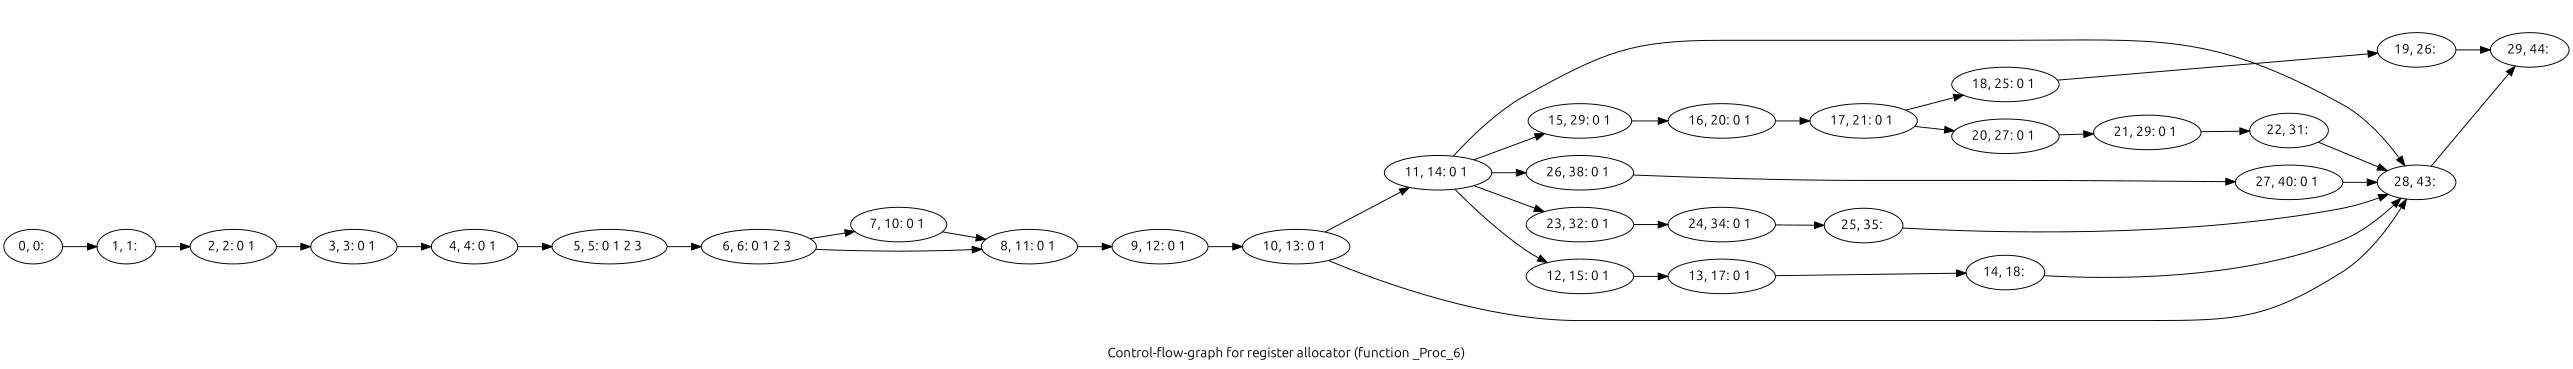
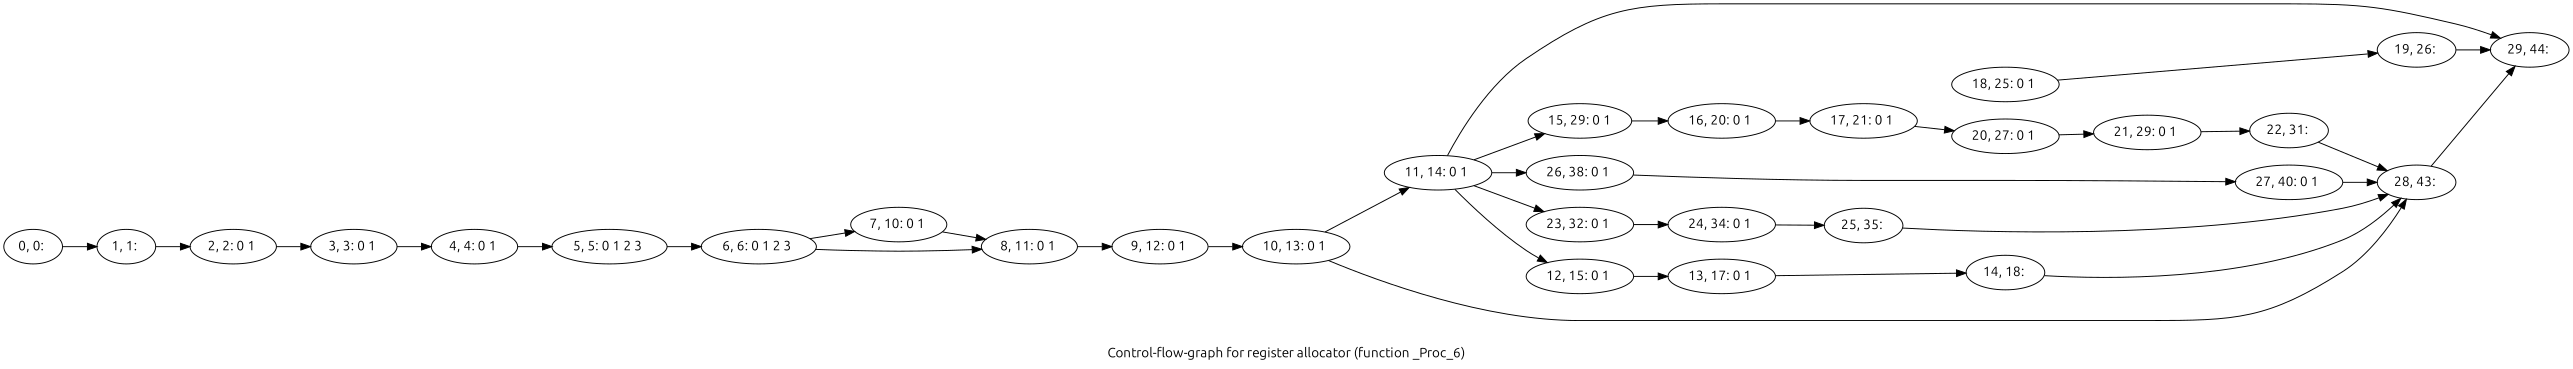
(1926, 40) -> (1941, 4)
(1930, 104) -> none
